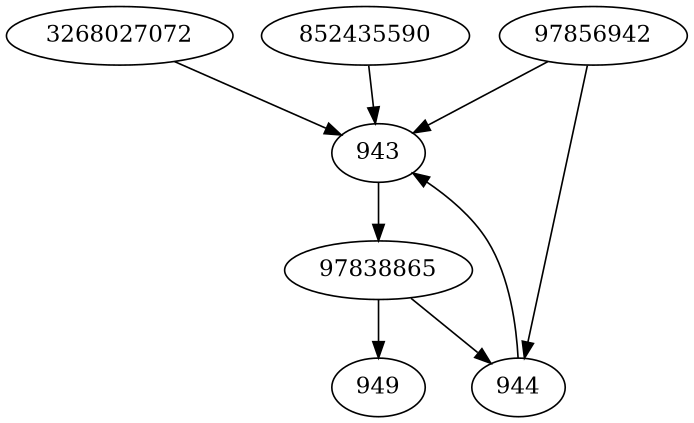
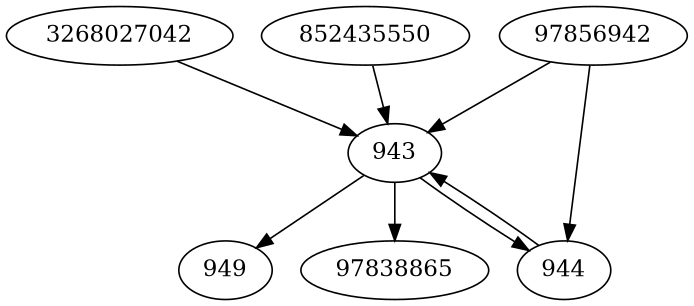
(120, 36) -> (120, 36)
(366, 36) -> (366, 36)
(379, 321) -> (317, 207)
(444, 325) -> (467, 211)
